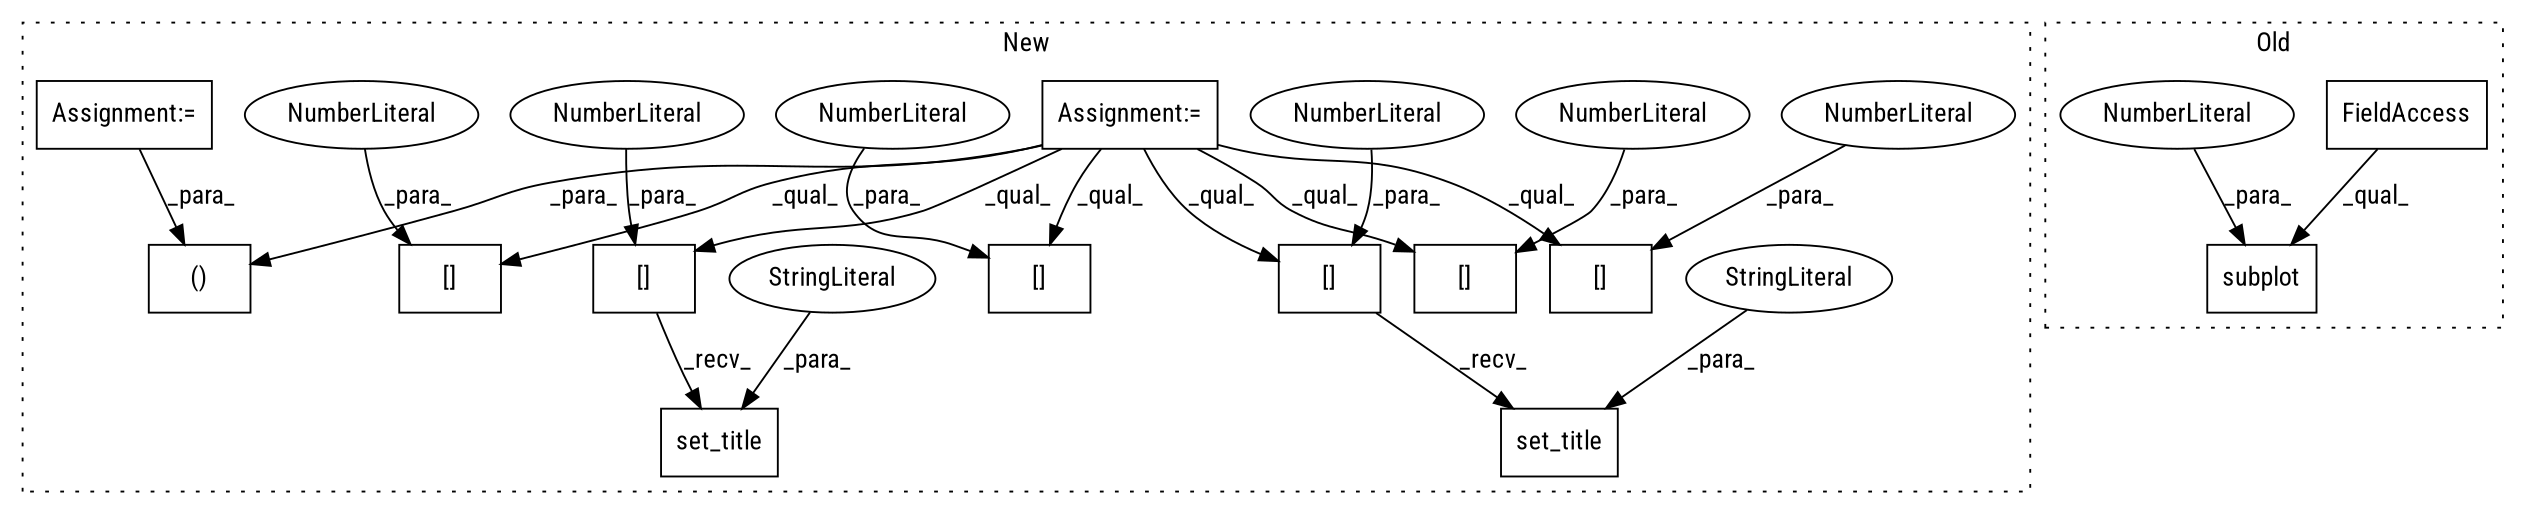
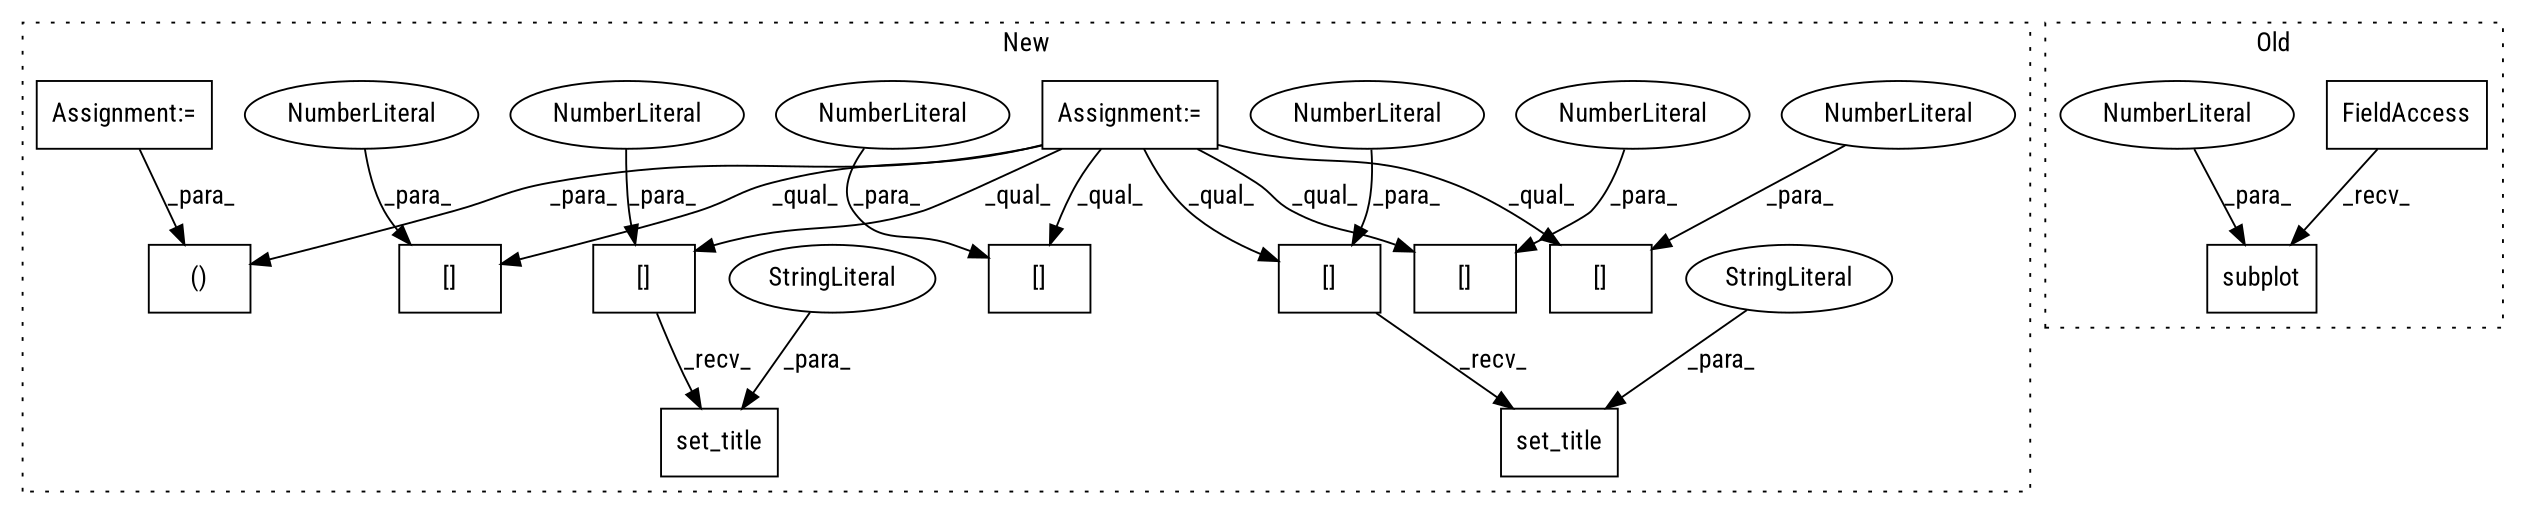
(2377, 197) -> (2378, 197)
